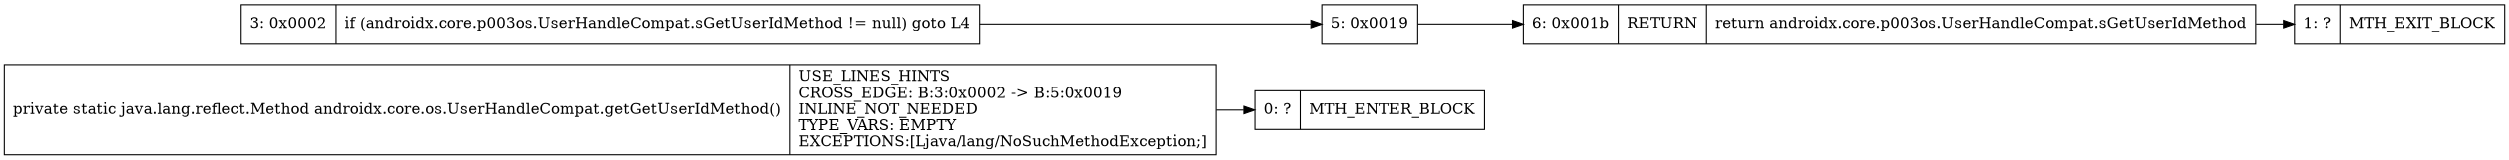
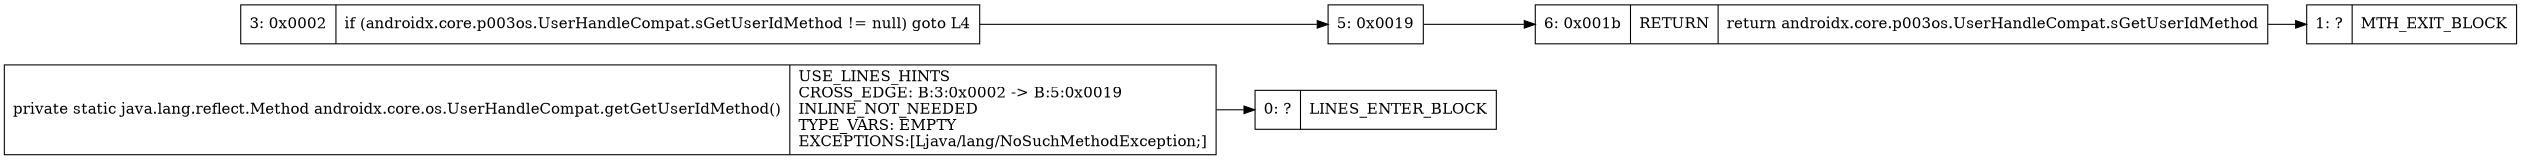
(1392, 109) -> (1398, 109)
